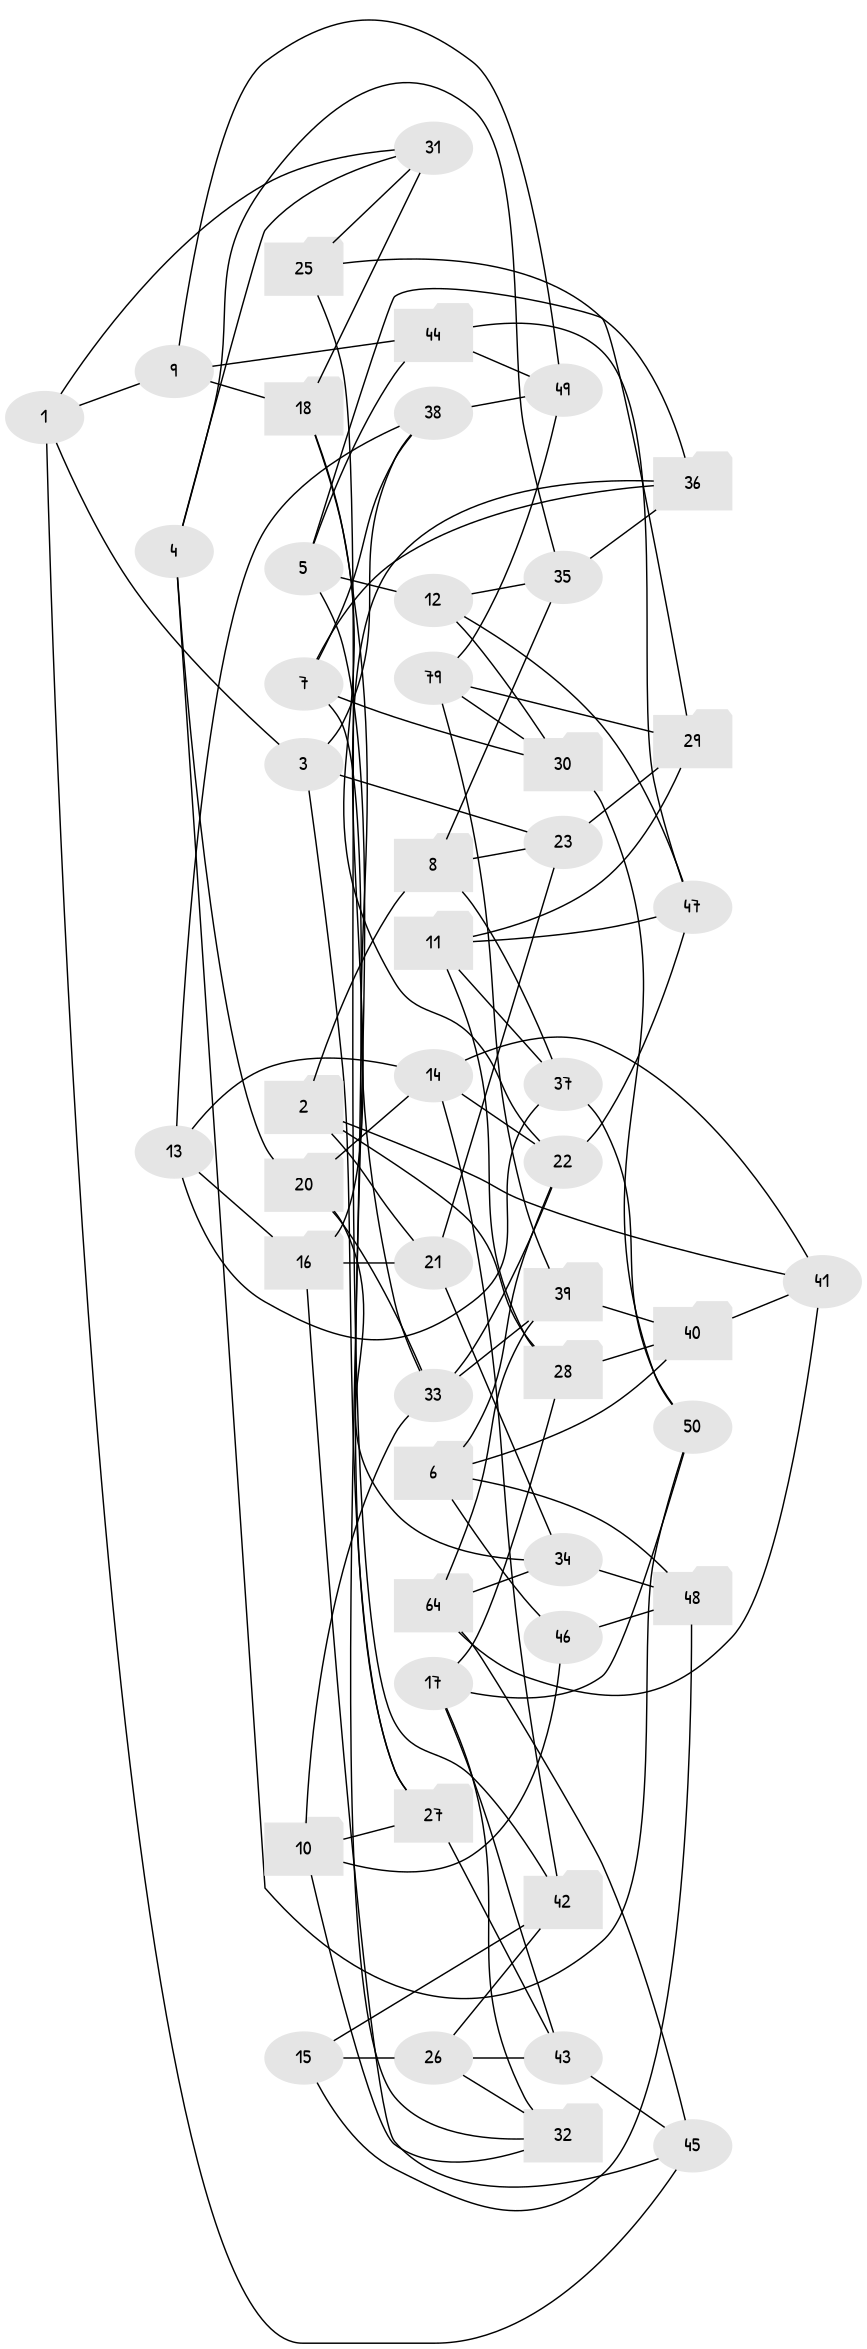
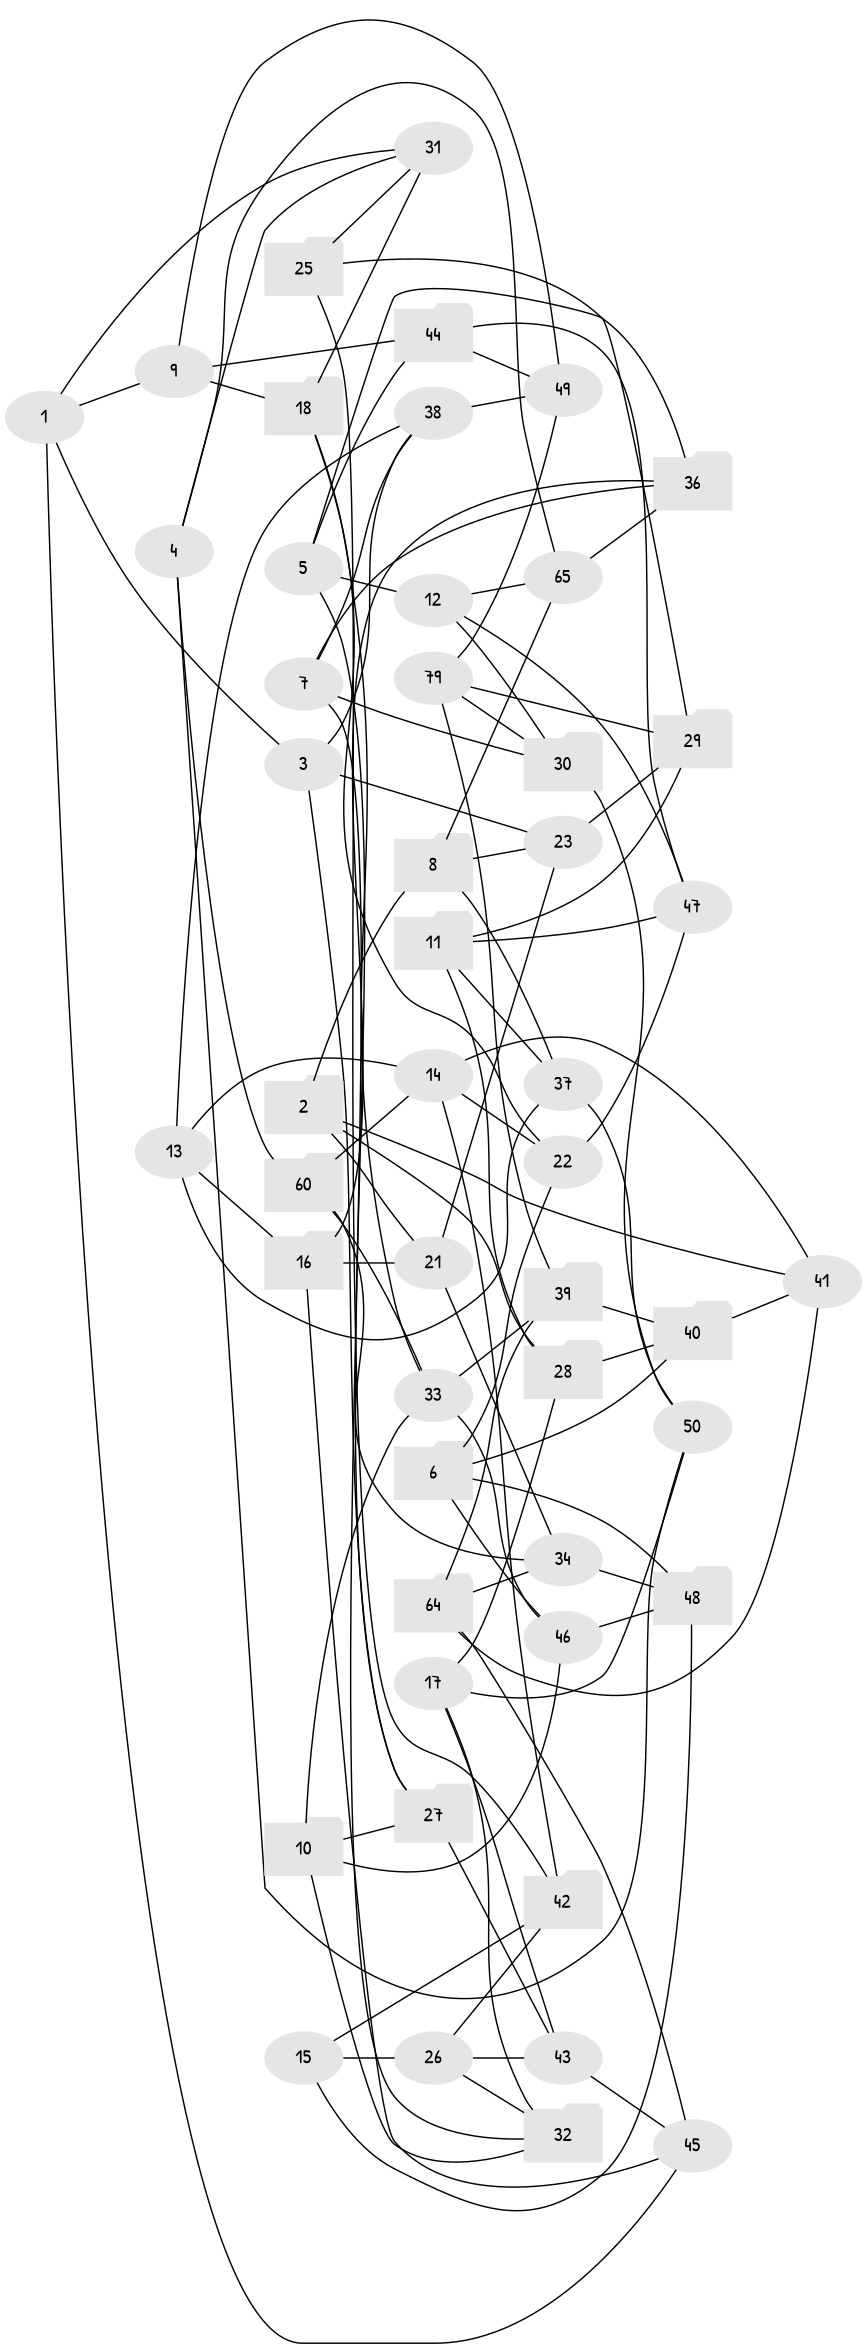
(563, 577) -> (563, 577)
(304, 1185) -> (304, 1185)
(497, 1307) -> (498, 1511)
